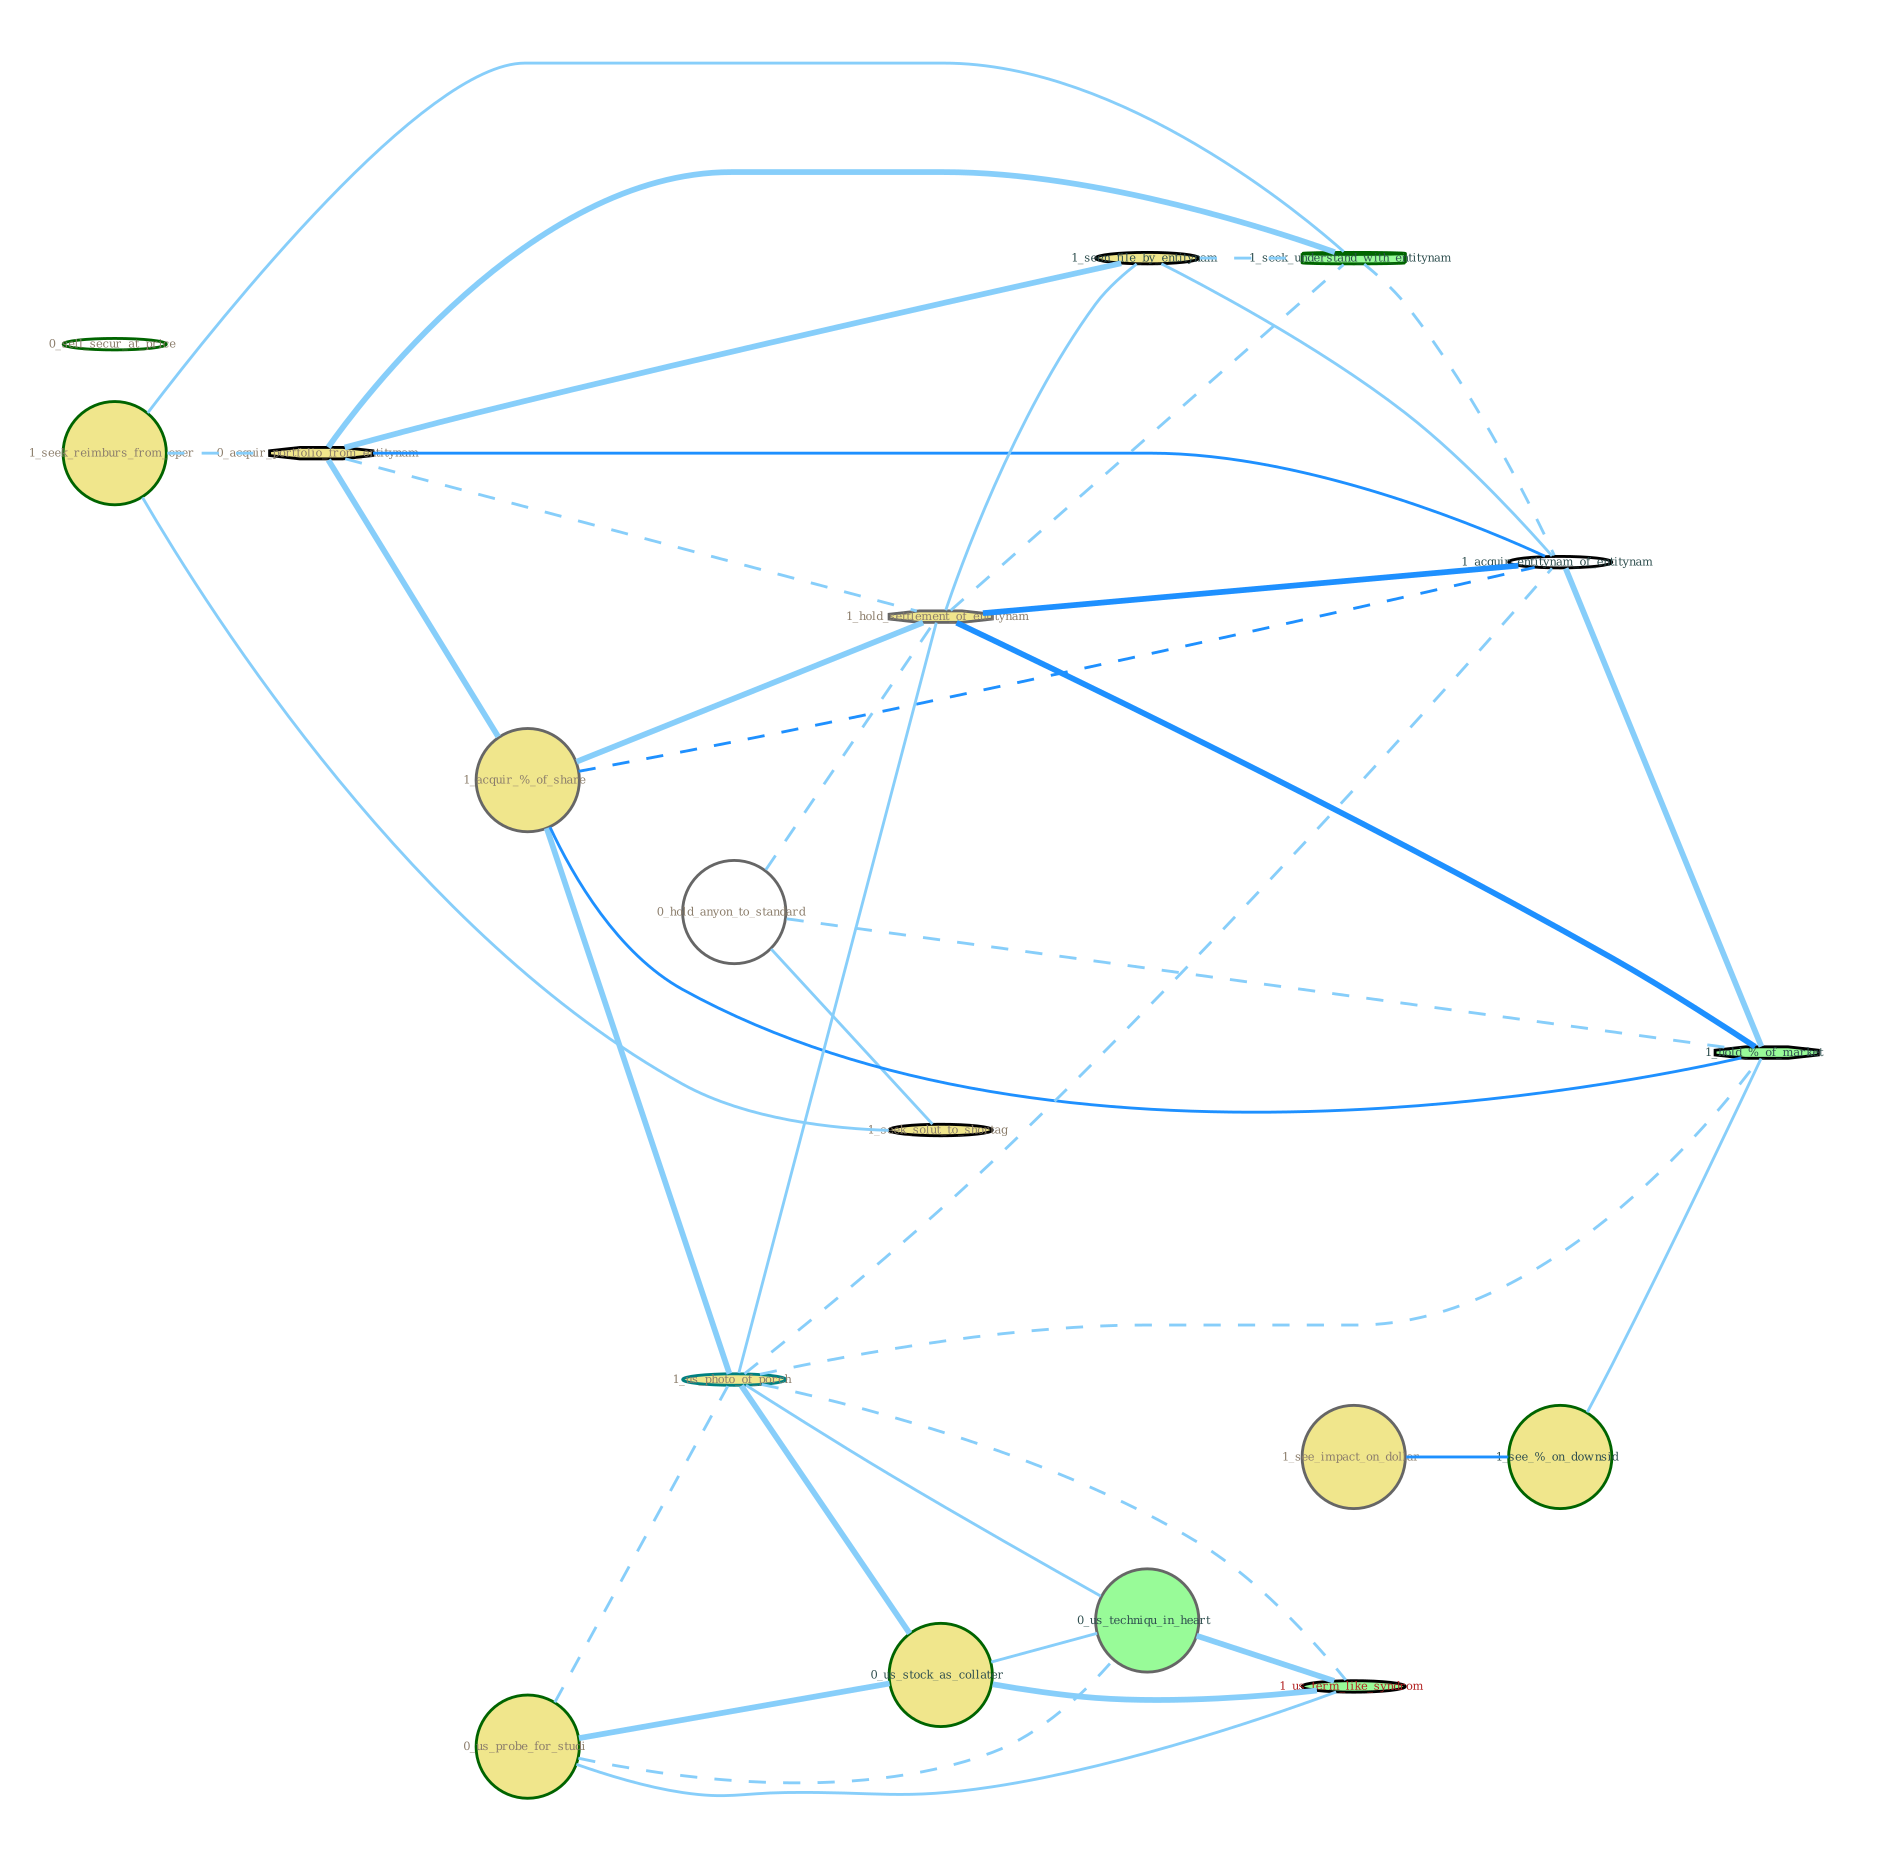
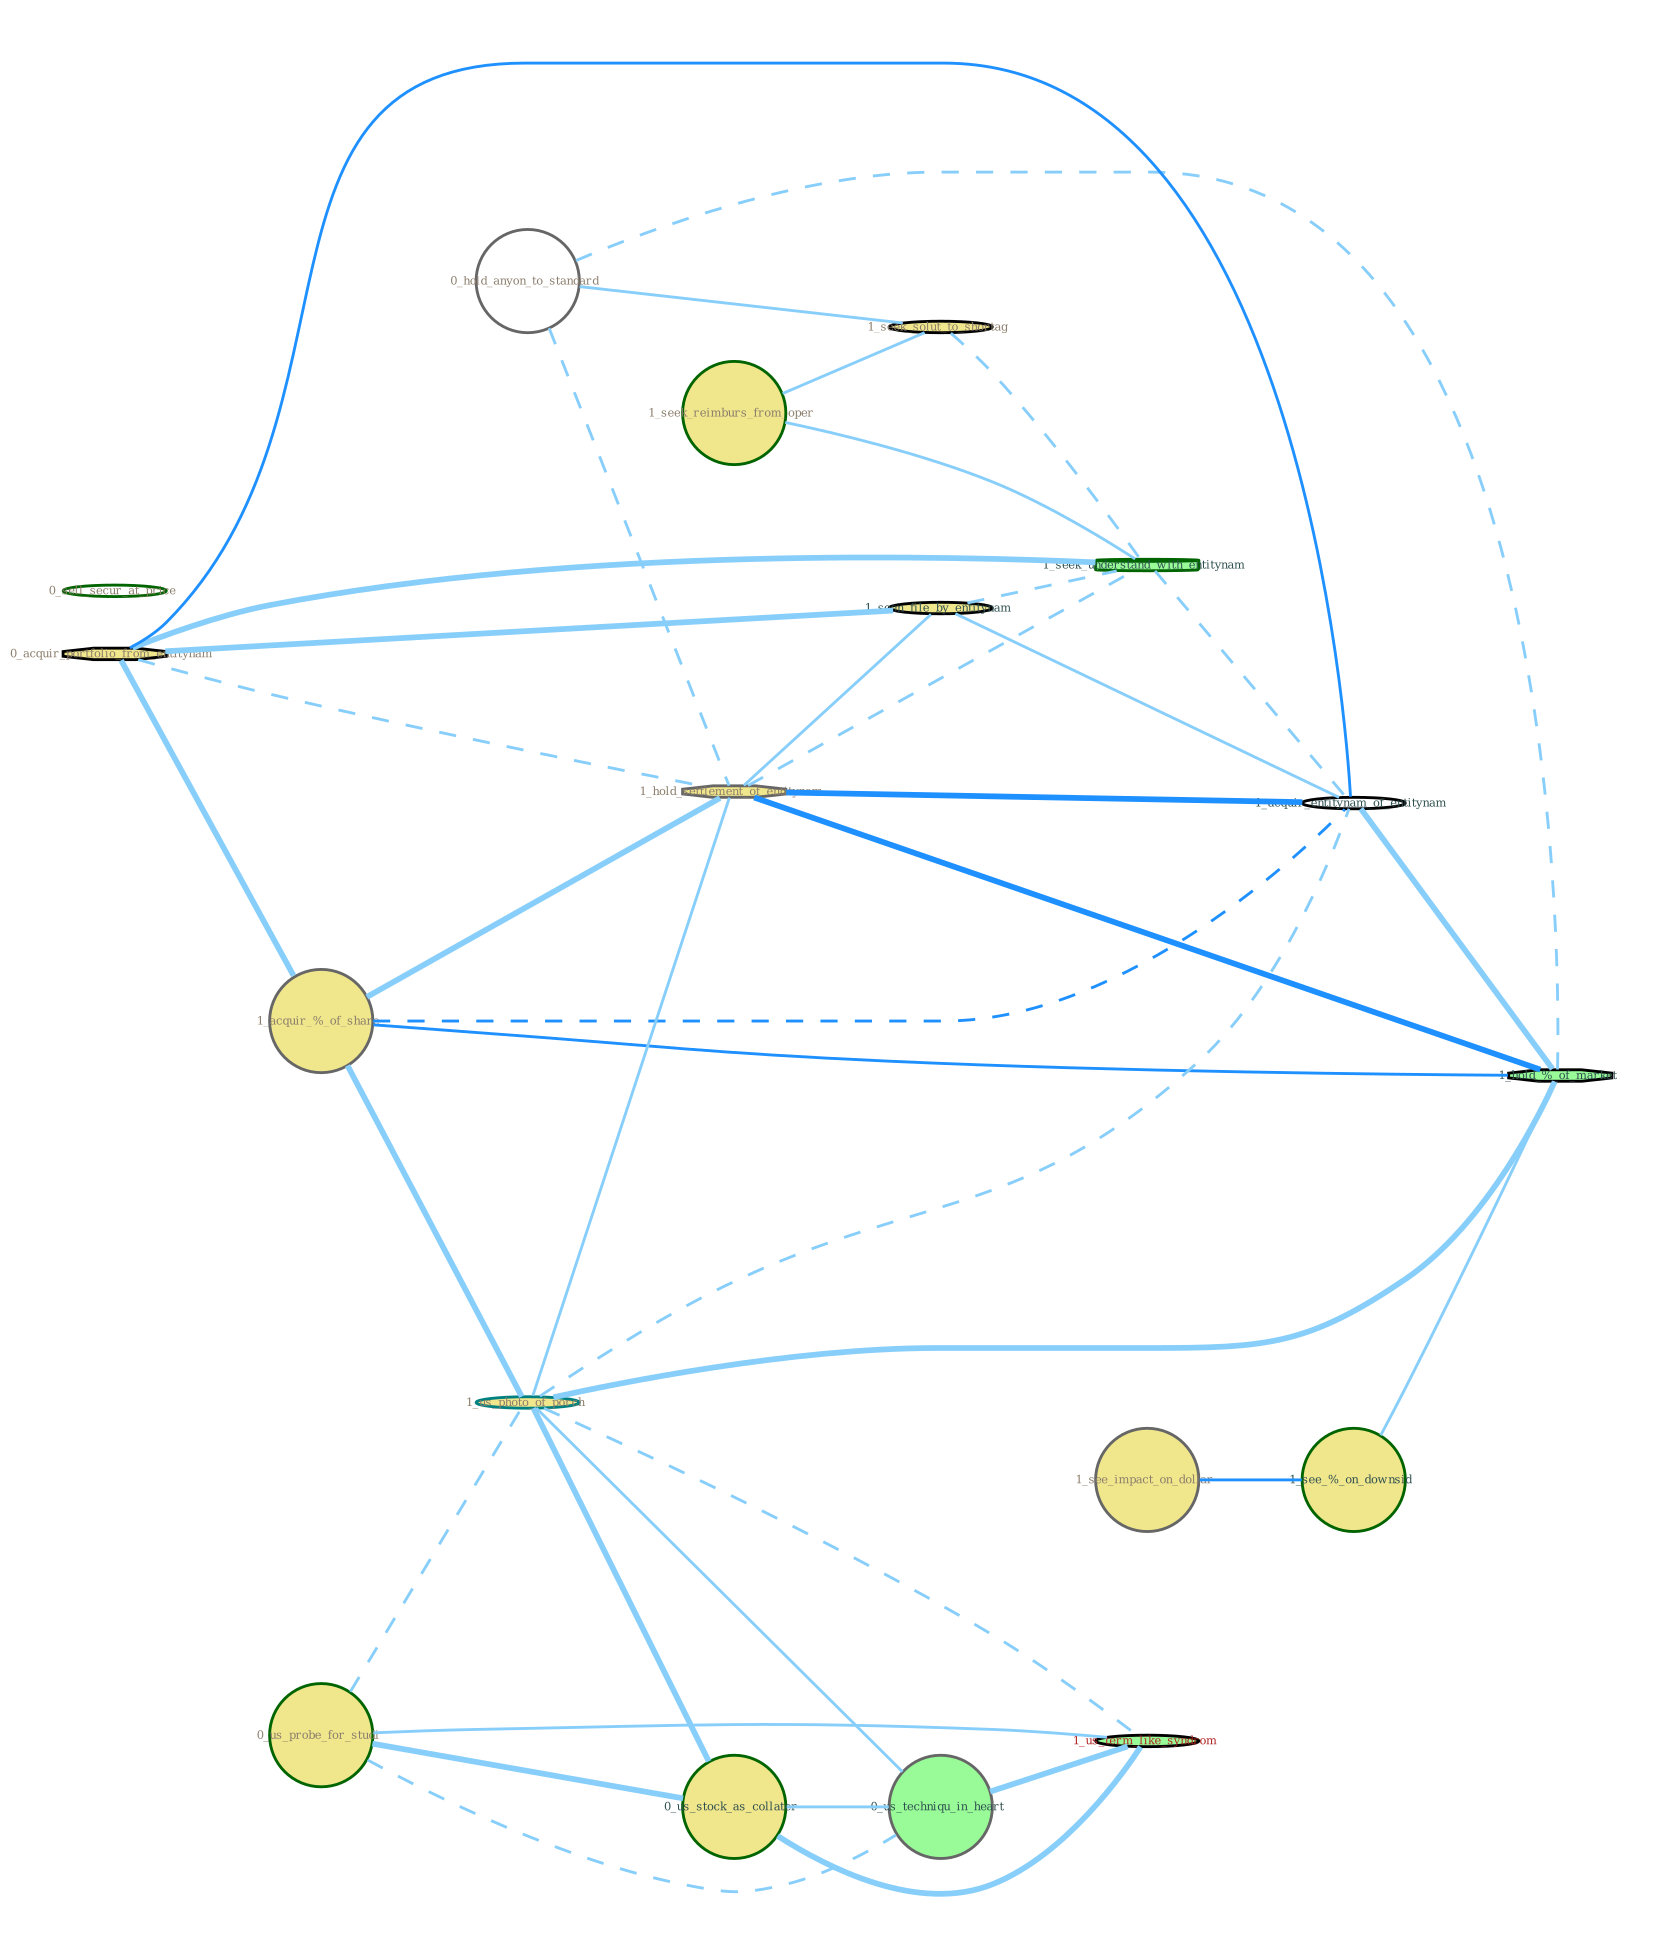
none -> (1051, 441)
(218, 453) -> none
(1305, 1325) -> (1110, 1348)
